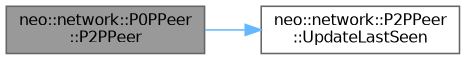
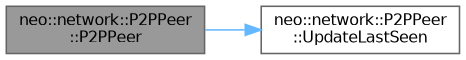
(105, 30) -> (105, 30)
